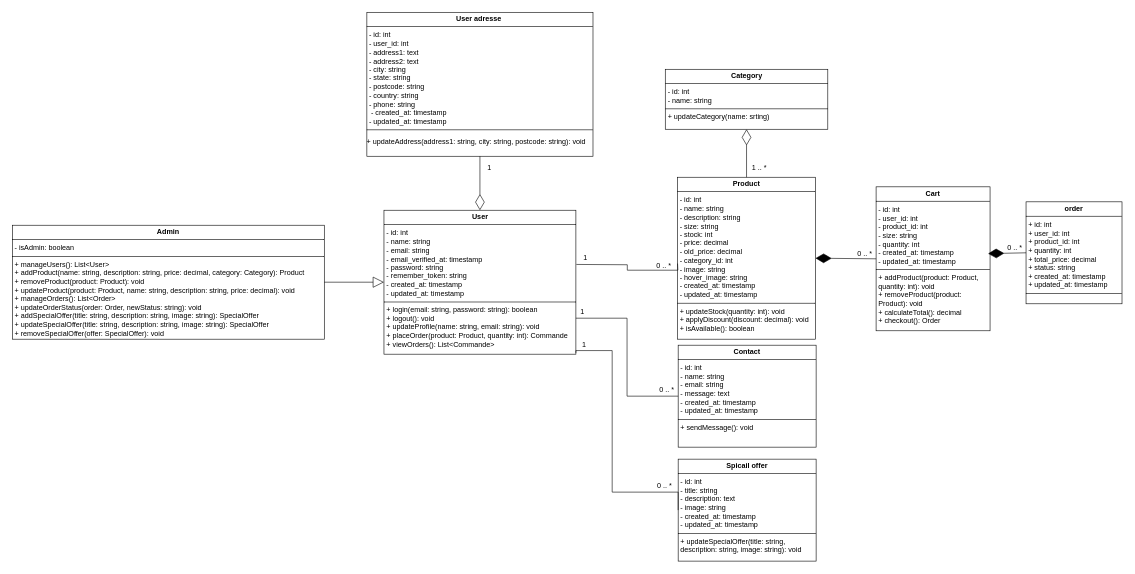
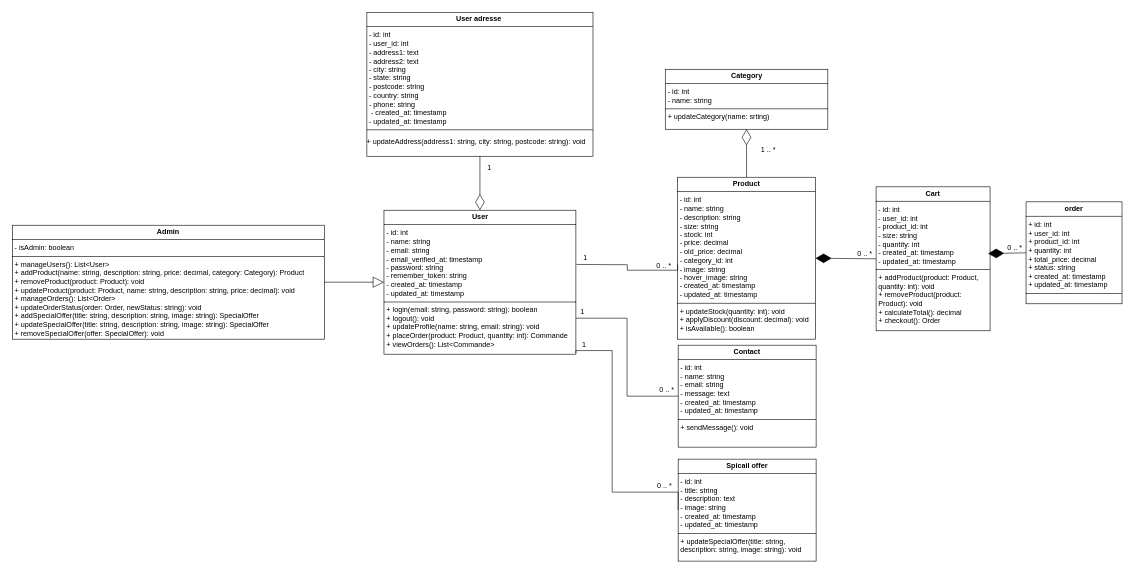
(759, 168) -> (768, 150)
